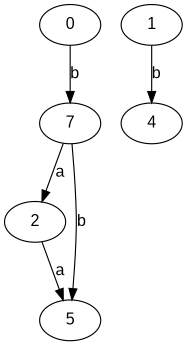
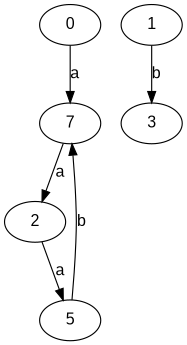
(75, 74) -> (75, 74)
(152, 123) -> (152, 123)
(76, 216) -> (76, 228)
